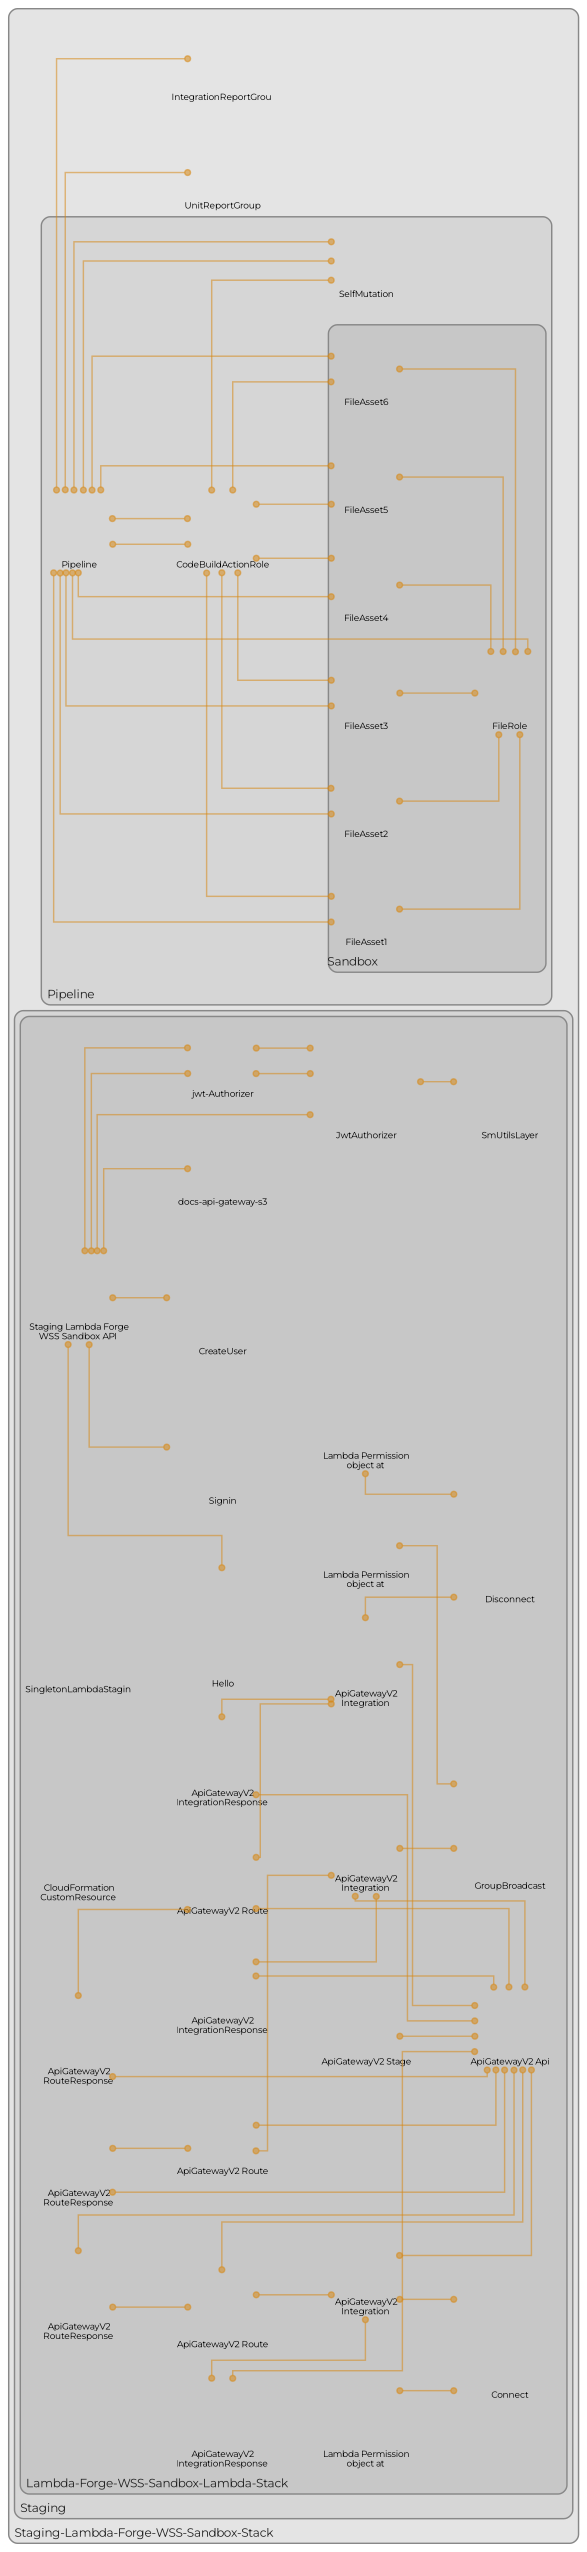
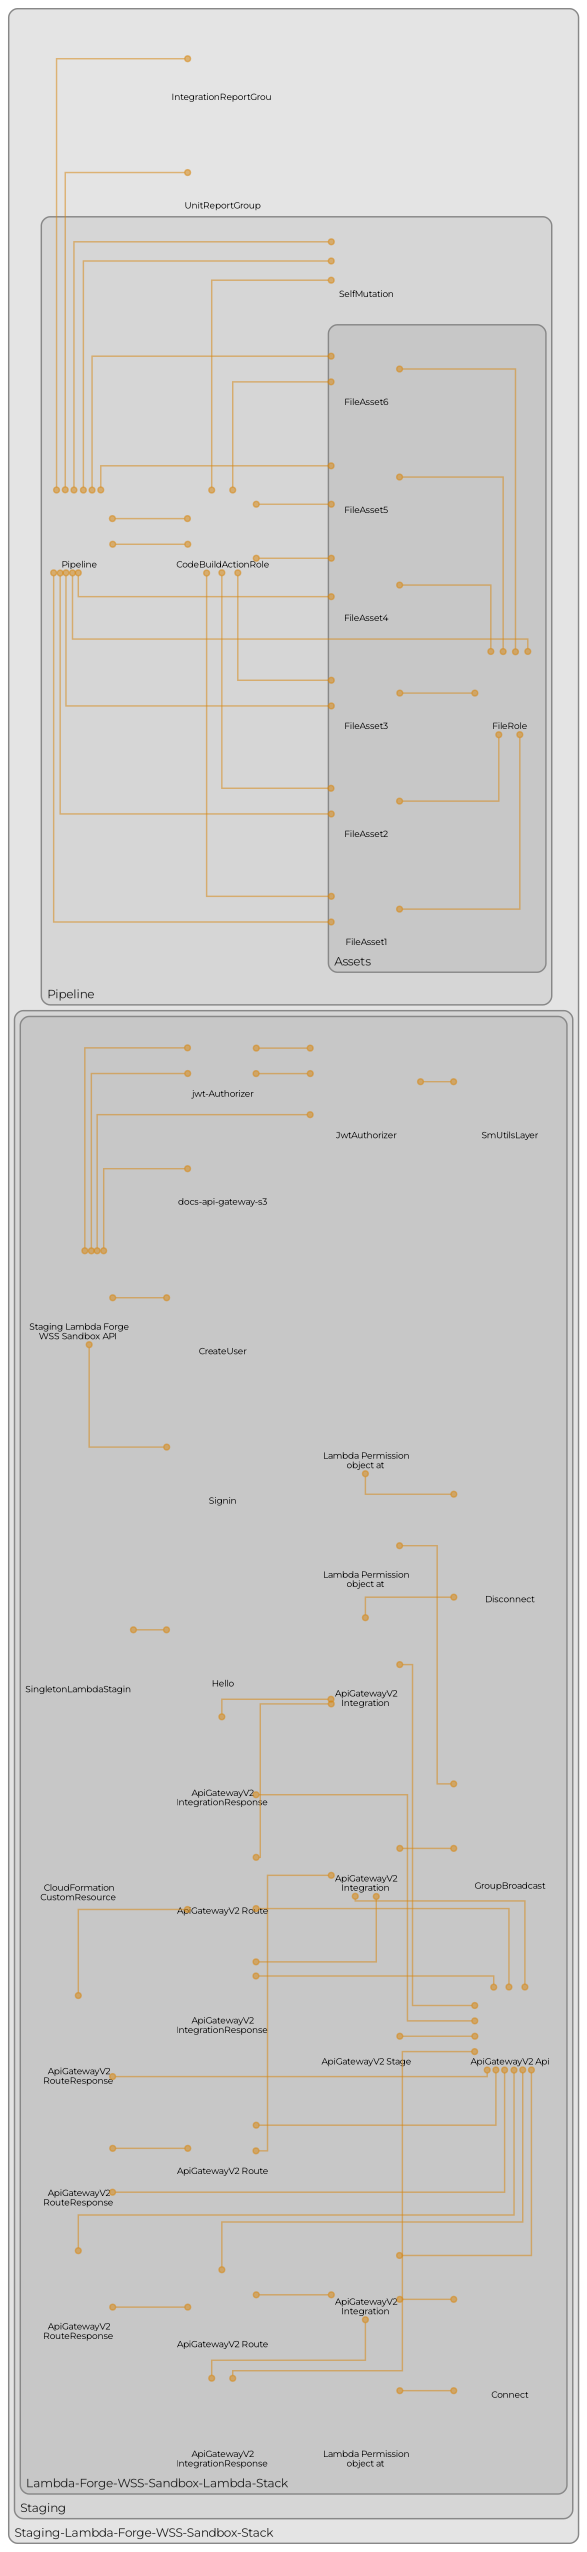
(353, 963) -> (353, 963)
(68, 1533) -> (150, 1630)
